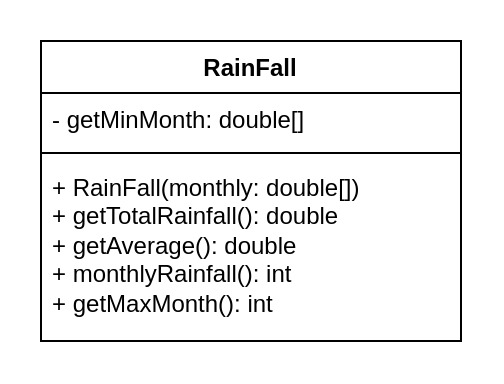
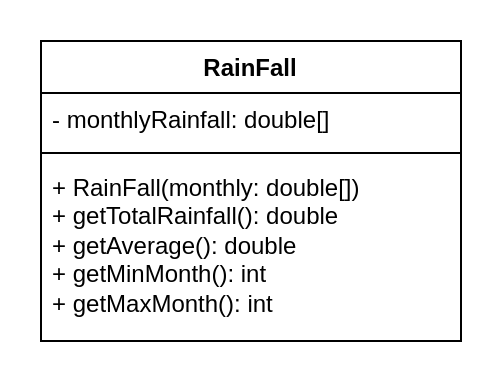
(192, 121) -> (209, 121)
(223, 247) -> (223, 247)
